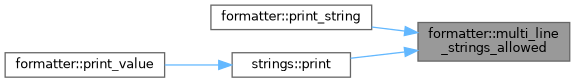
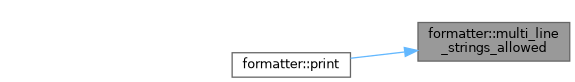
(291, 17) -> none
(85, 65) -> none
(291, 65) -> (291, 65)
